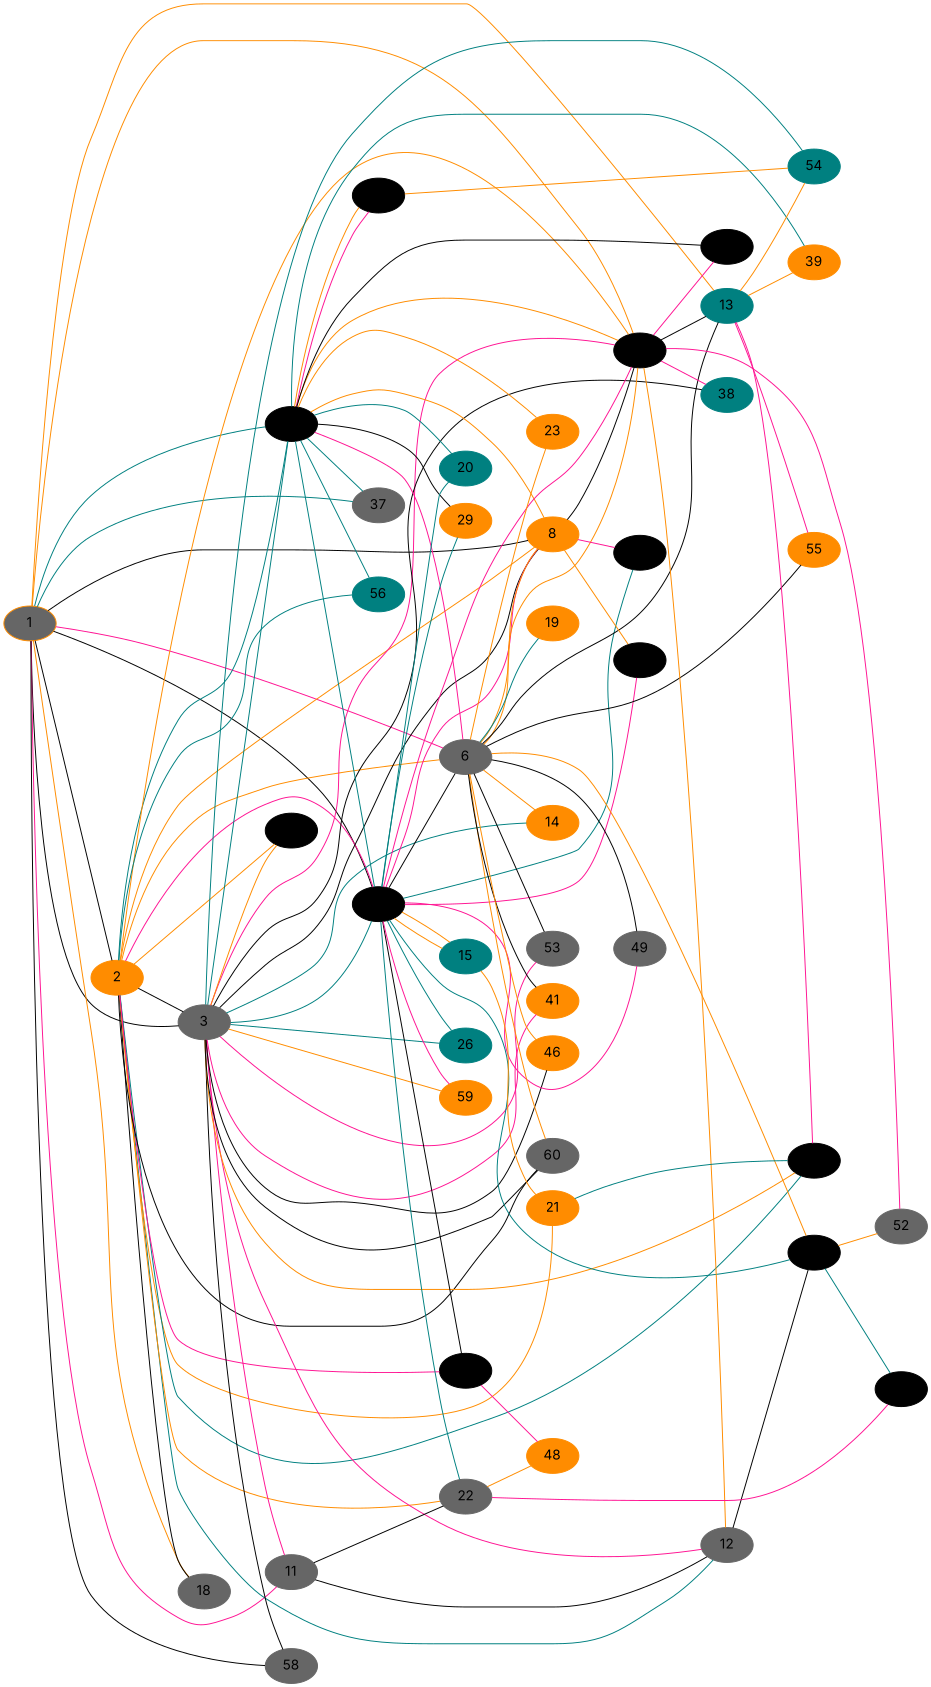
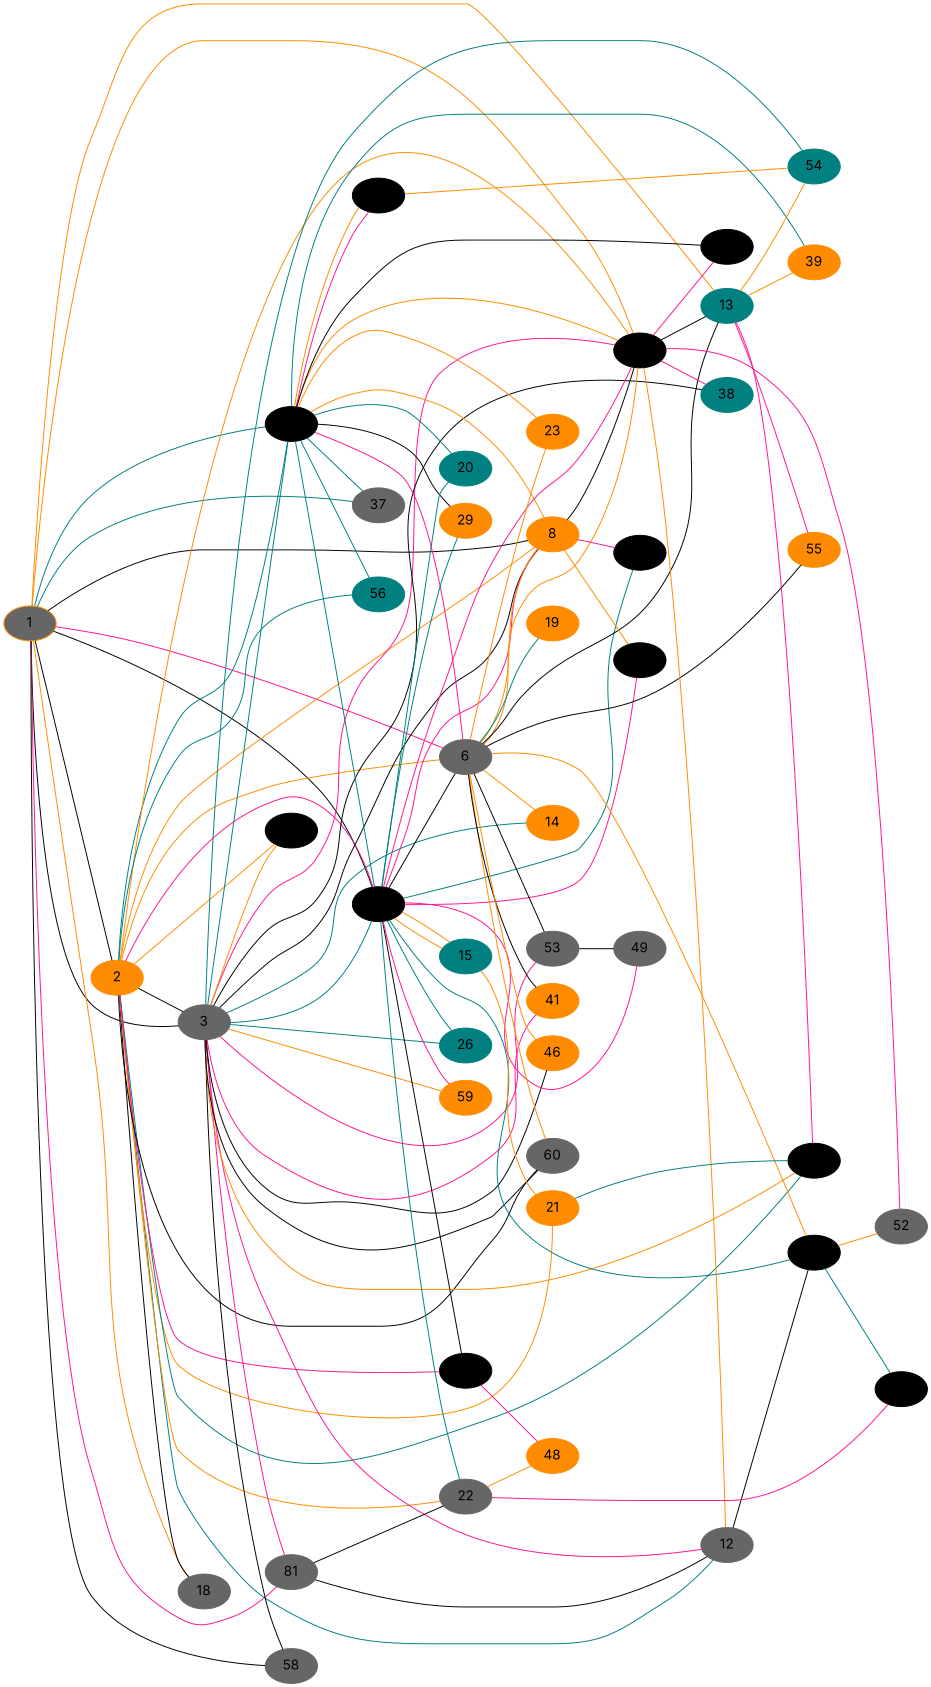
(592, 812) -> (596, 949)
(291, 1572) -> (291, 1572)
